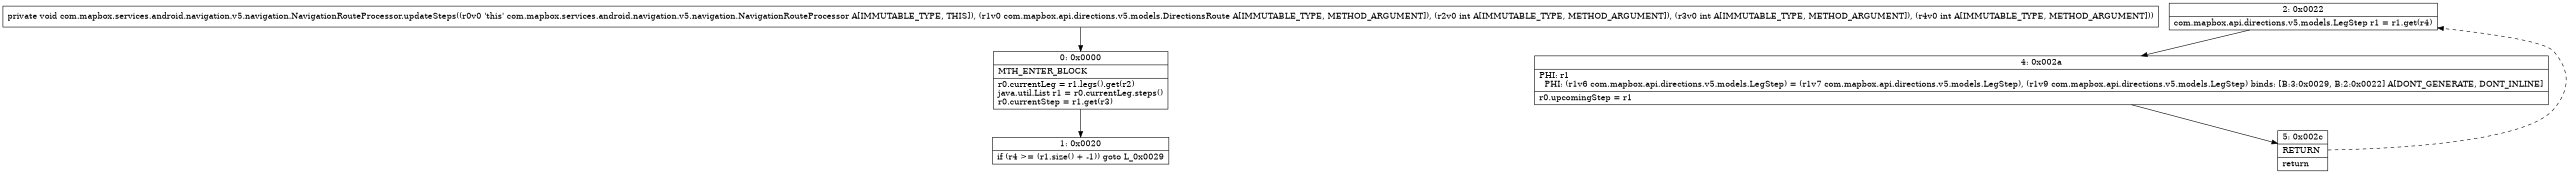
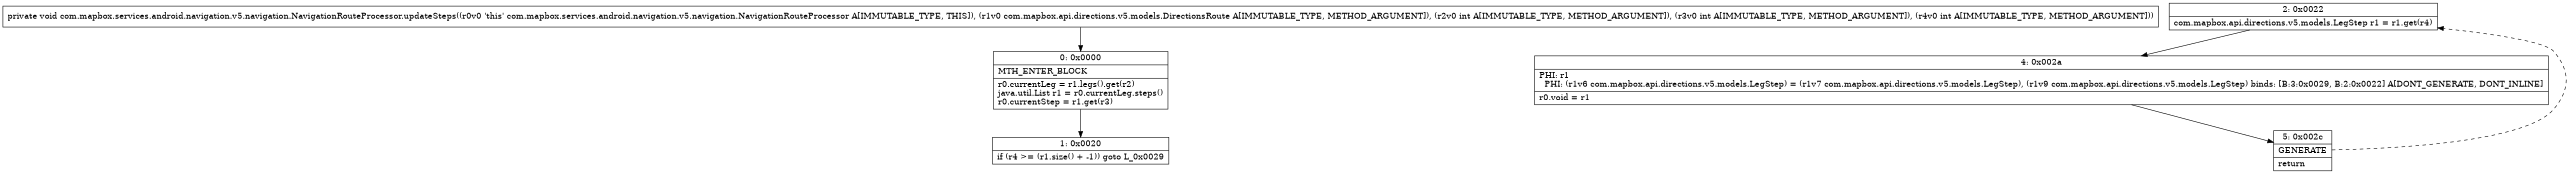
(1586, 98) -> (1565, 98)
(2301, 150) -> (2303, 150)
